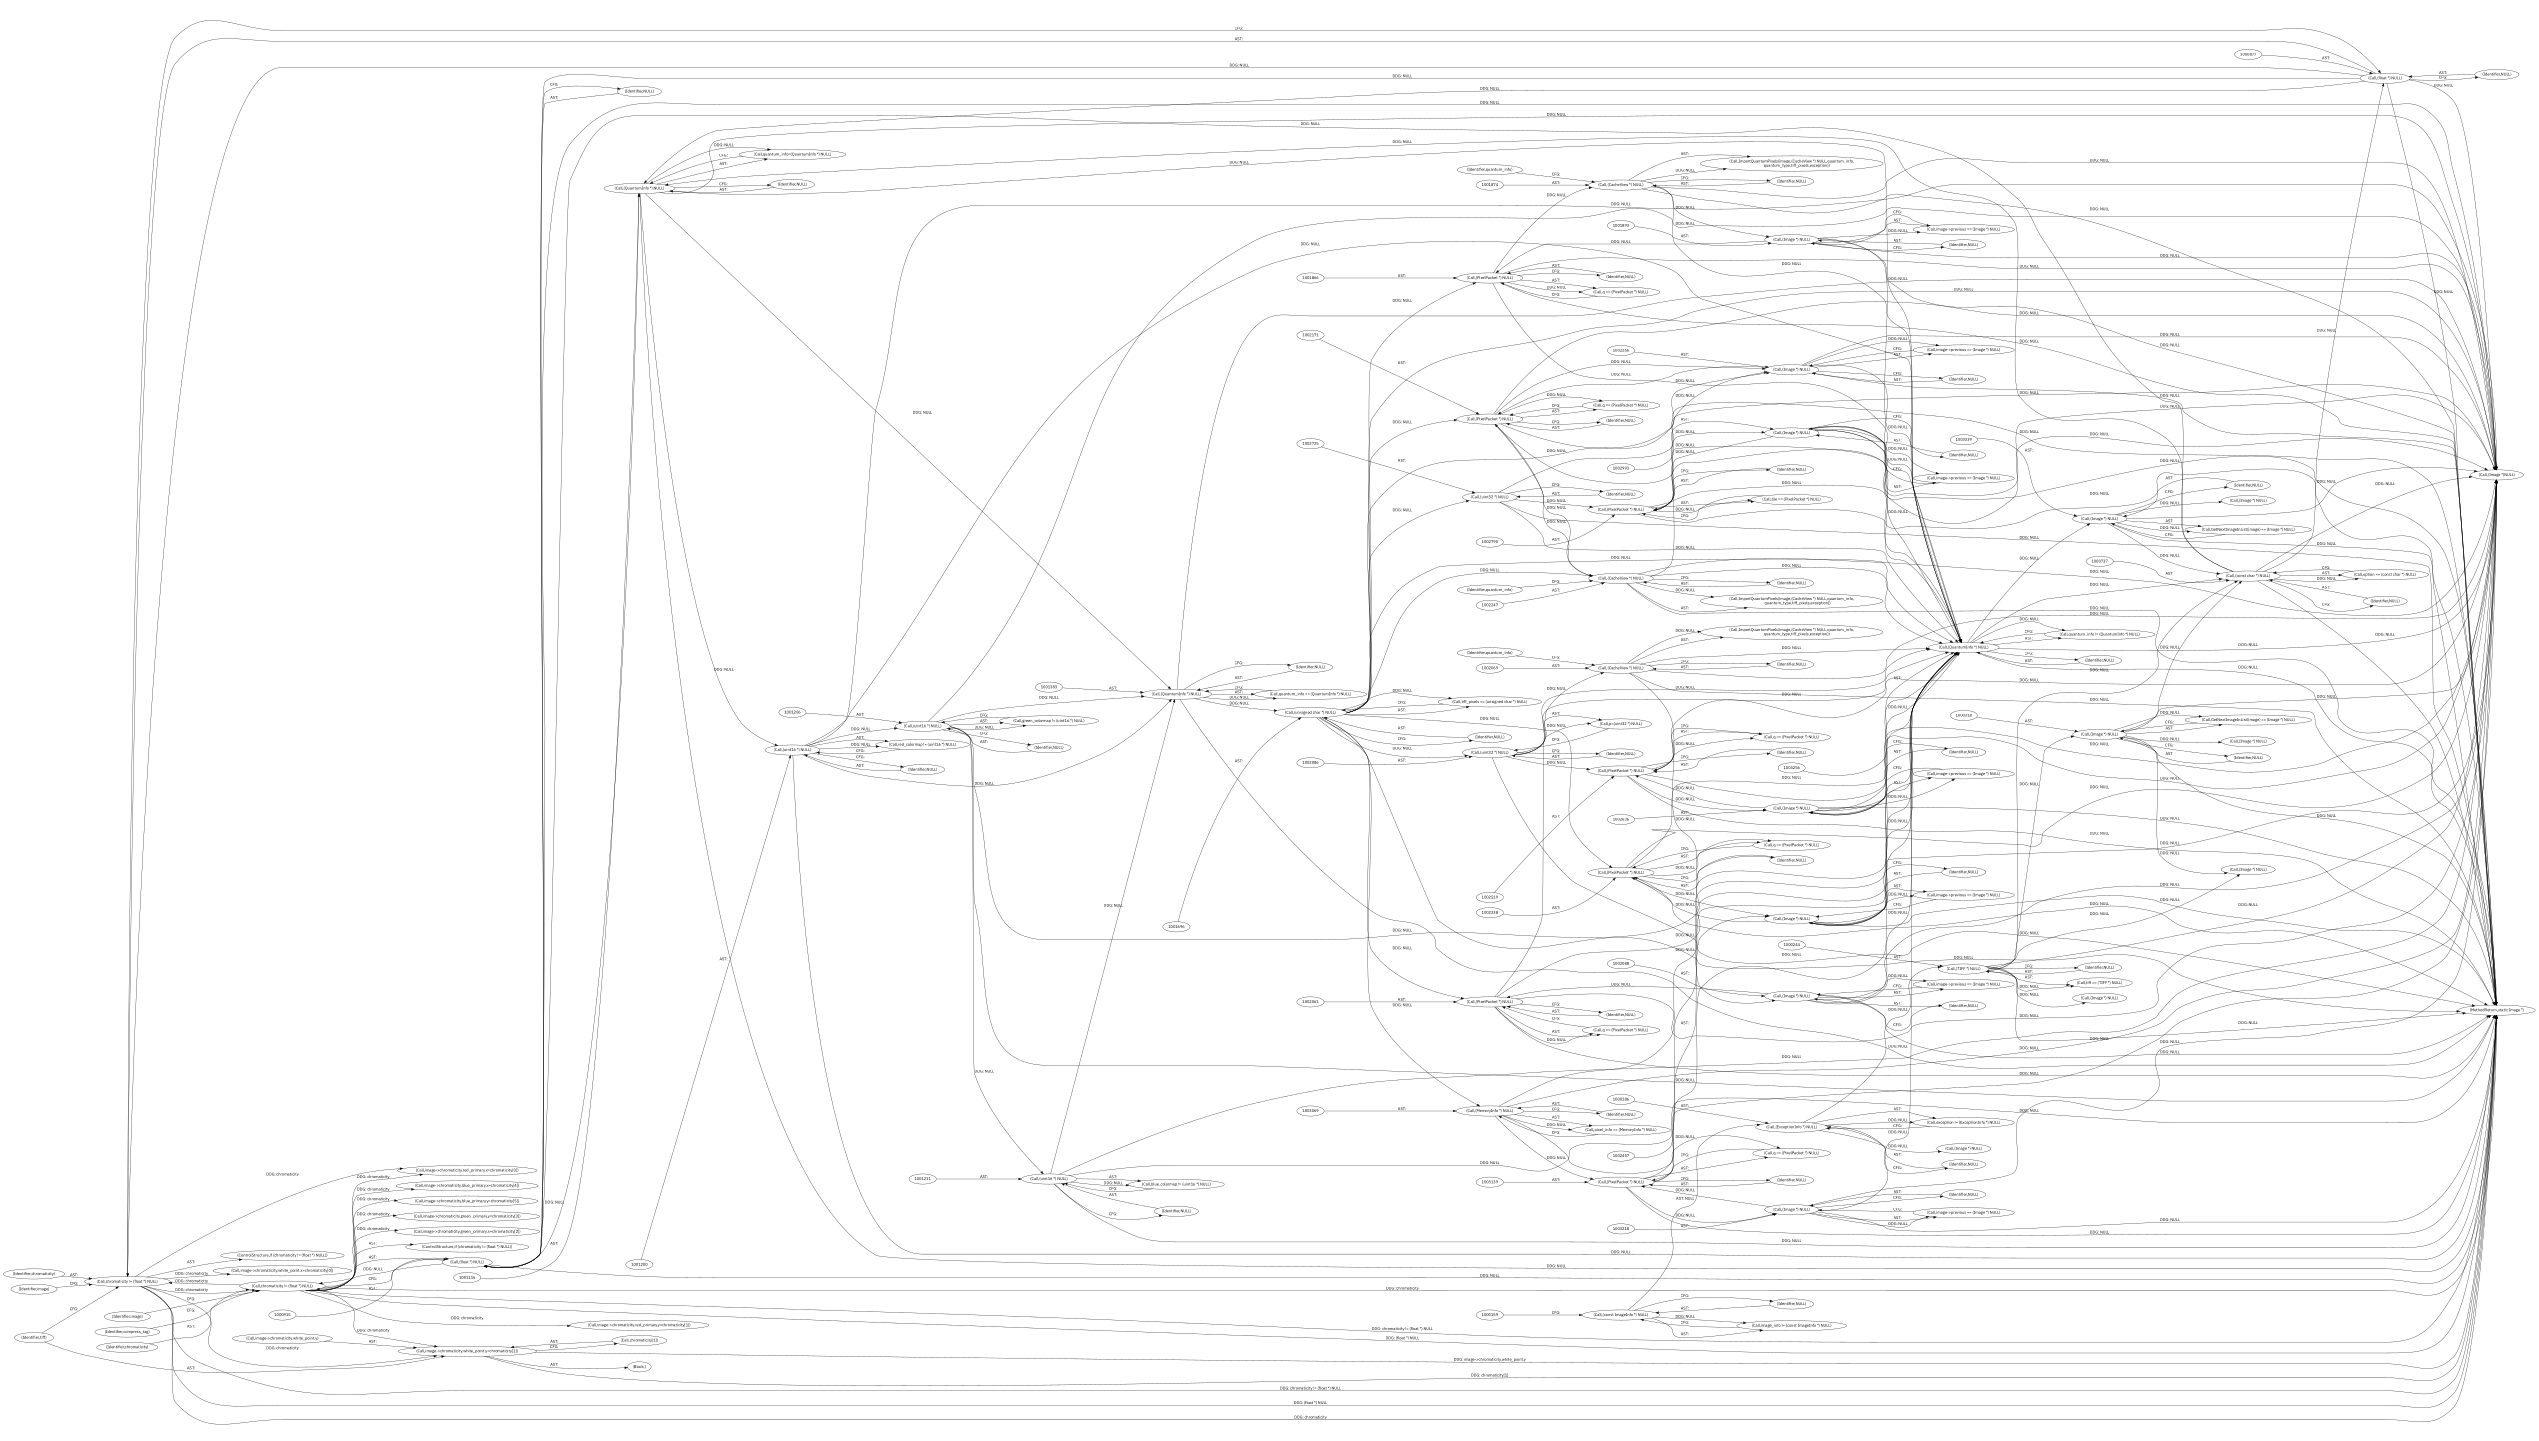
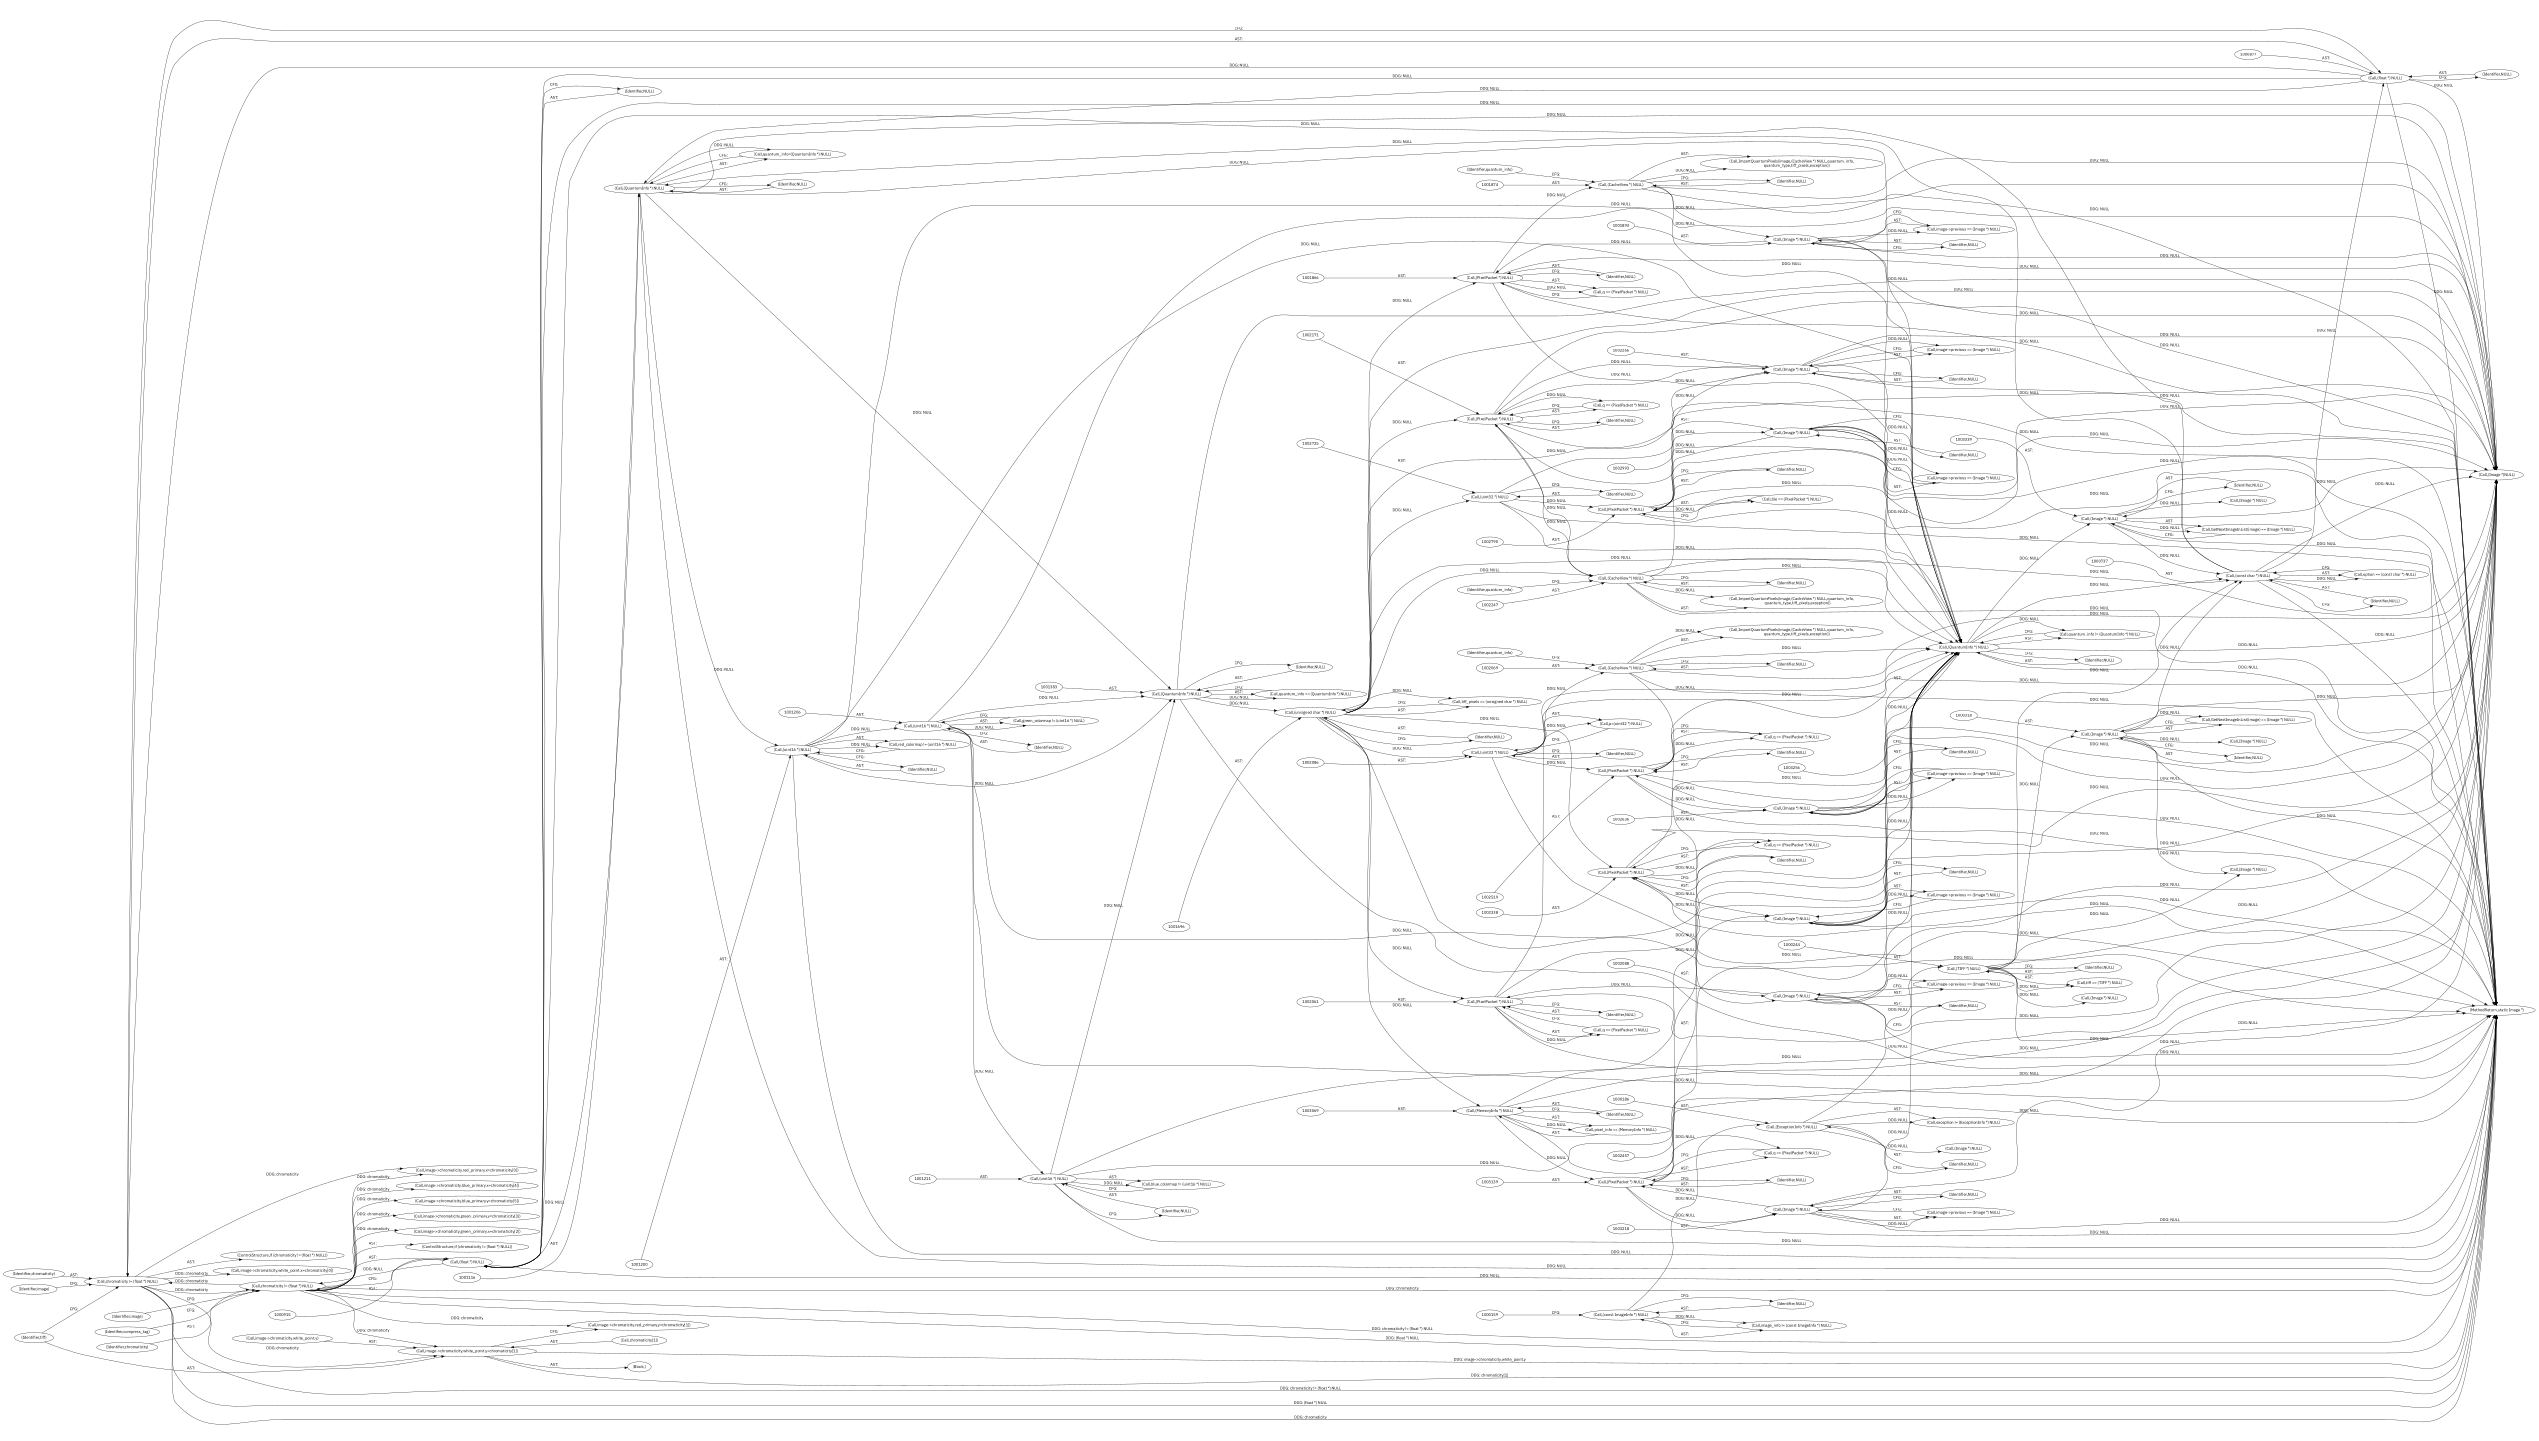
(1880, 1129) -> none
(1557, 1133) -> (1557, 1133)
(1685, 1199) -> (1685, 1199)
(575, 1348) -> (543, 1337)
